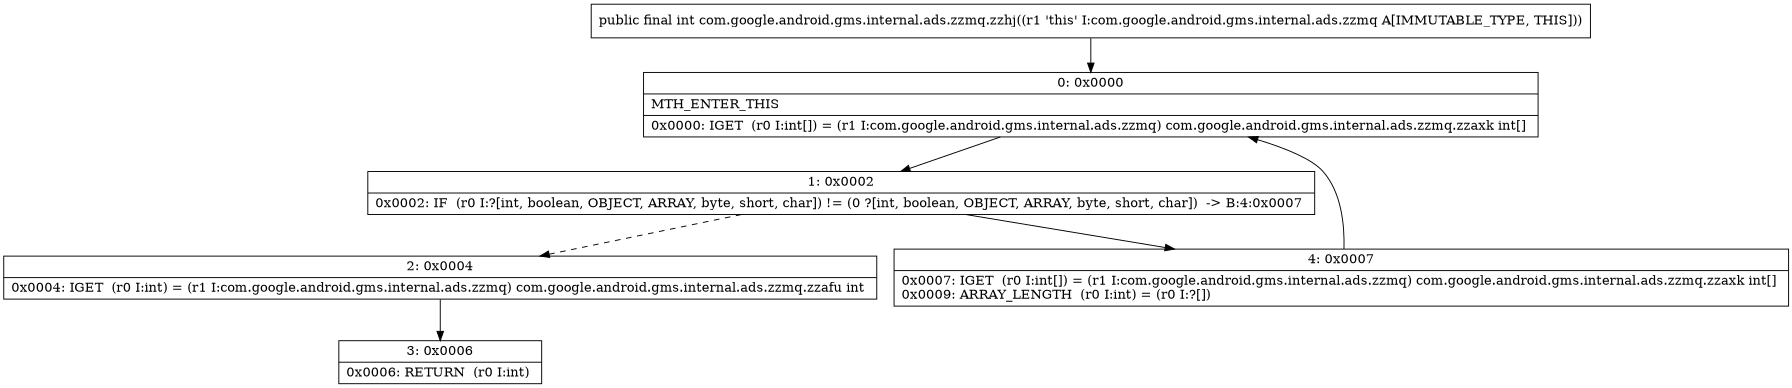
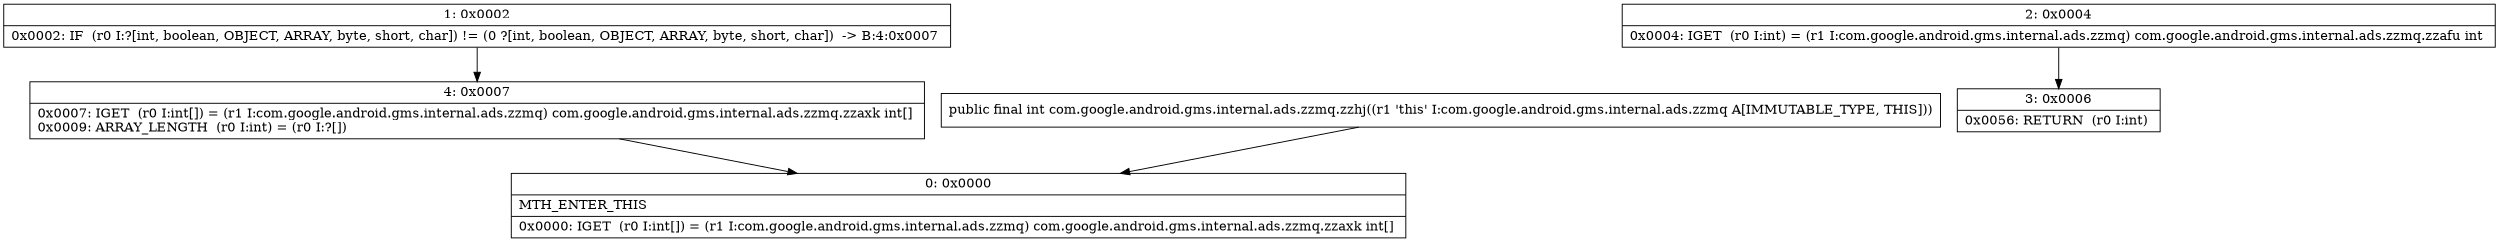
(955, 153) -> none
(645, 234) -> none
(440, 372) -> (2059, 121)
